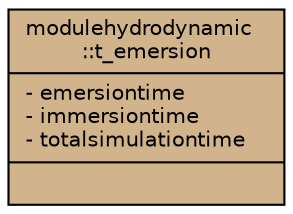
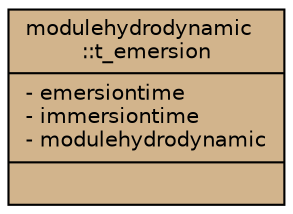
(136, 140) -> (146, 140)
